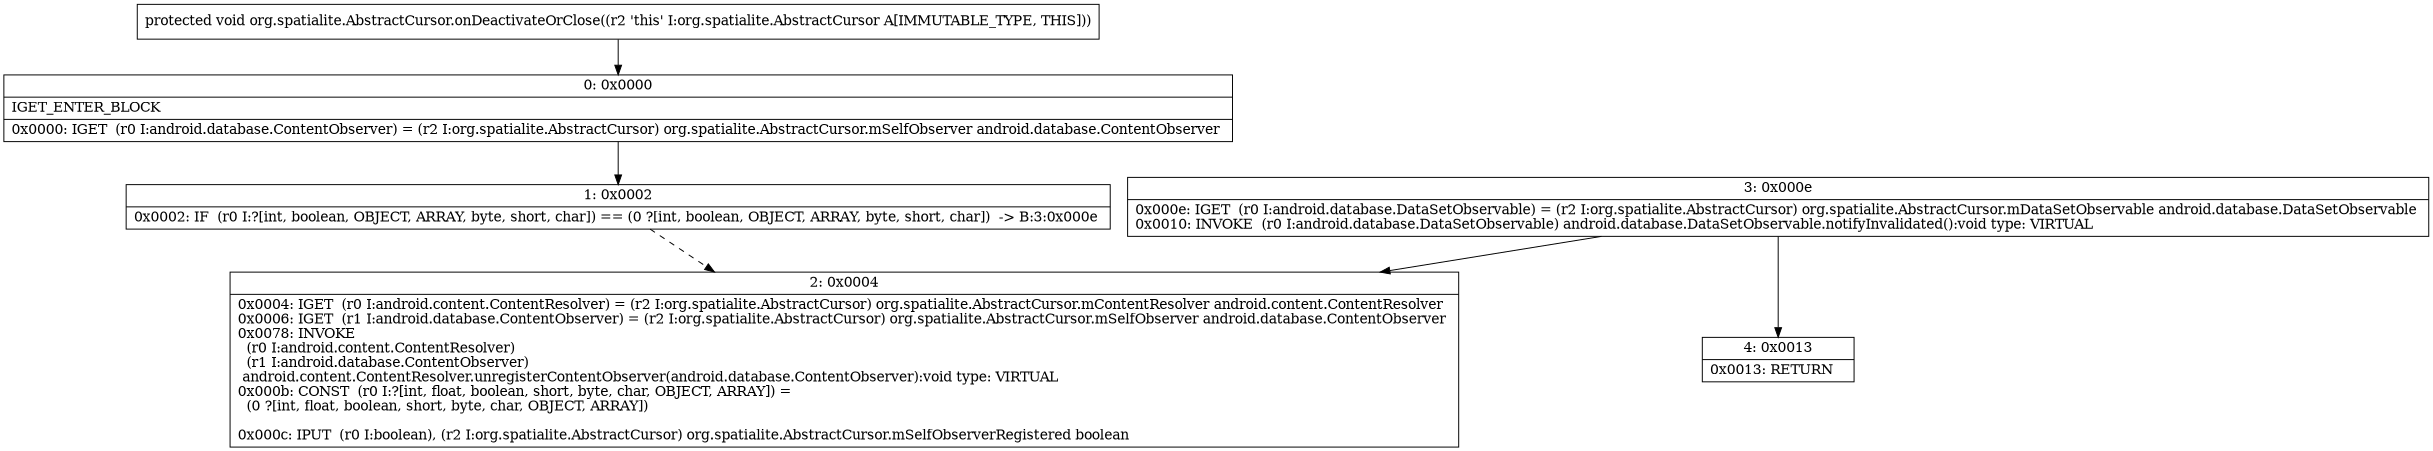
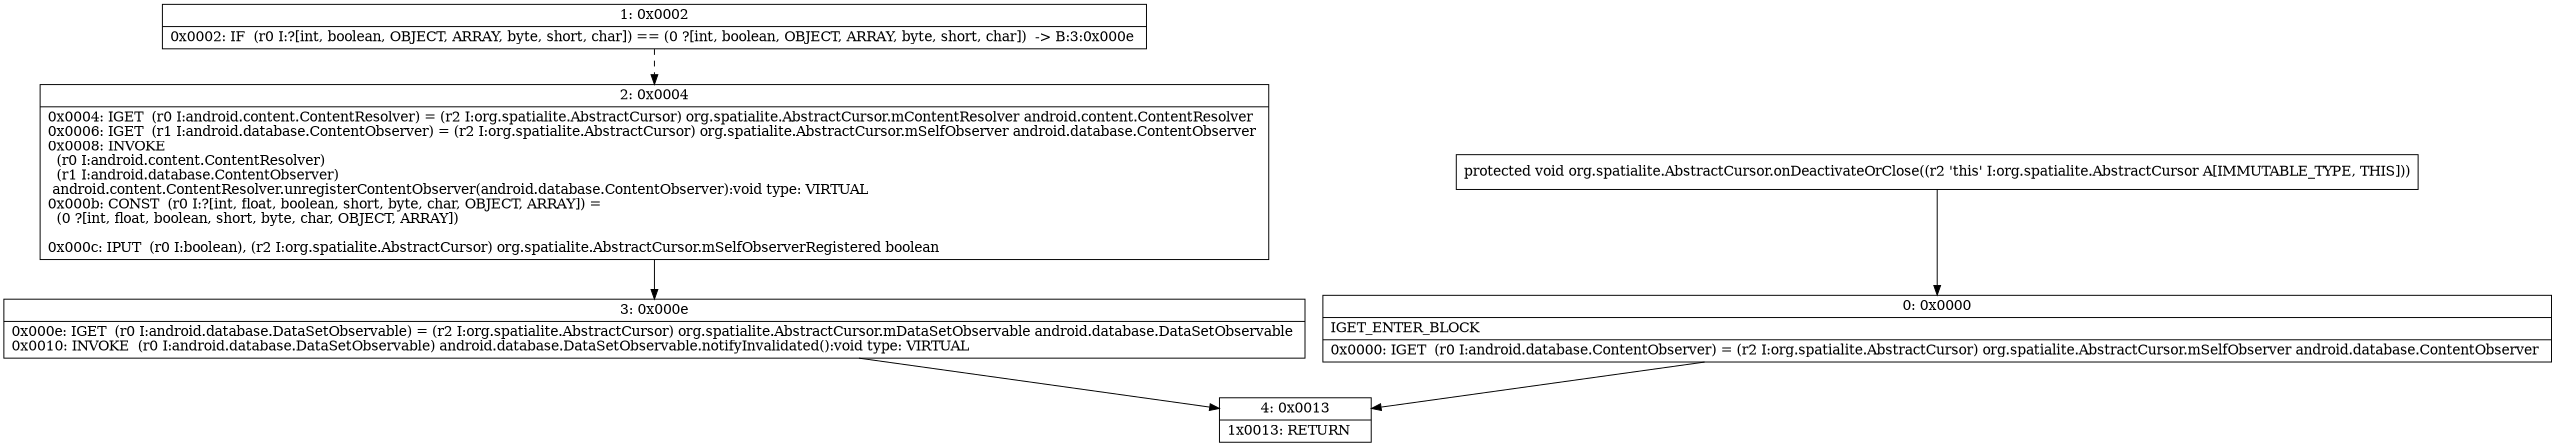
(618, 158) -> (1543, 385)
(1496, 253) -> (654, 275)
(301, 334) -> (111, 146)
(1778, 370) -> (1295, 431)
